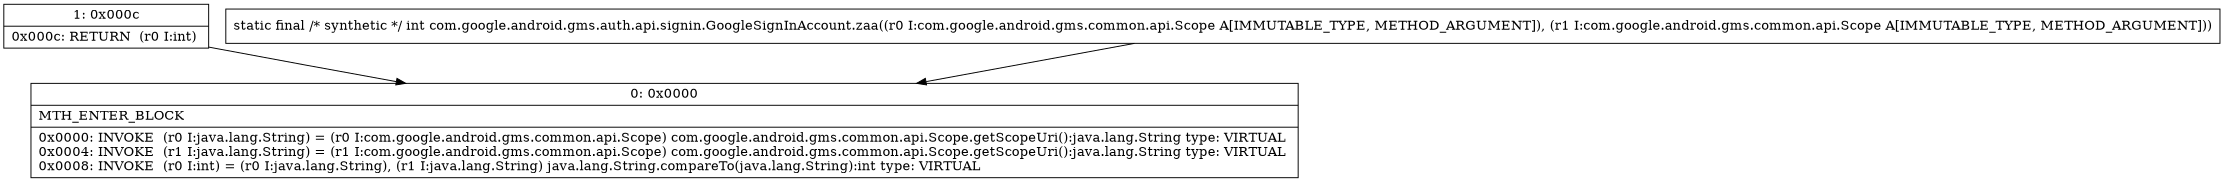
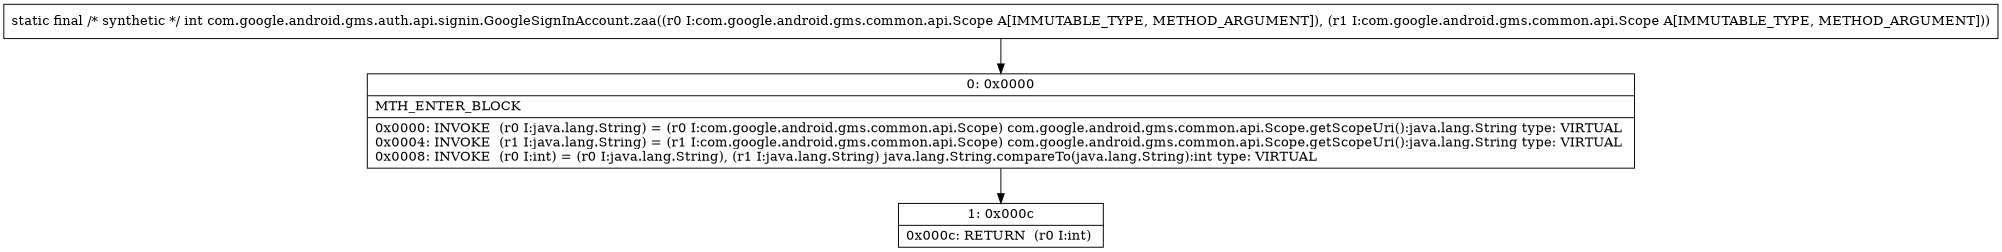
(303, 65) -> (1001, 181)
